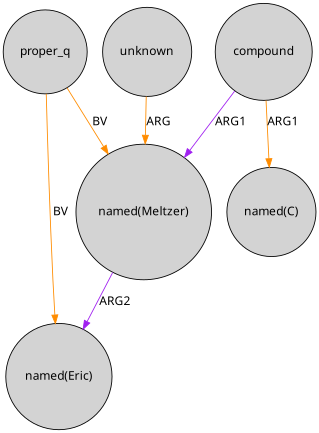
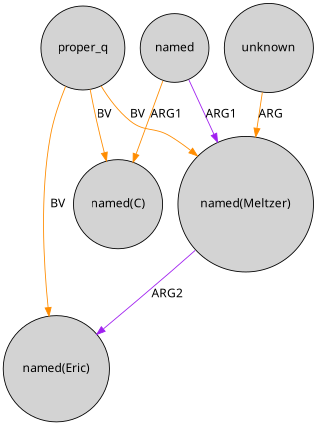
(264, 52) -> (175, 48)
none -> (97, 121)
